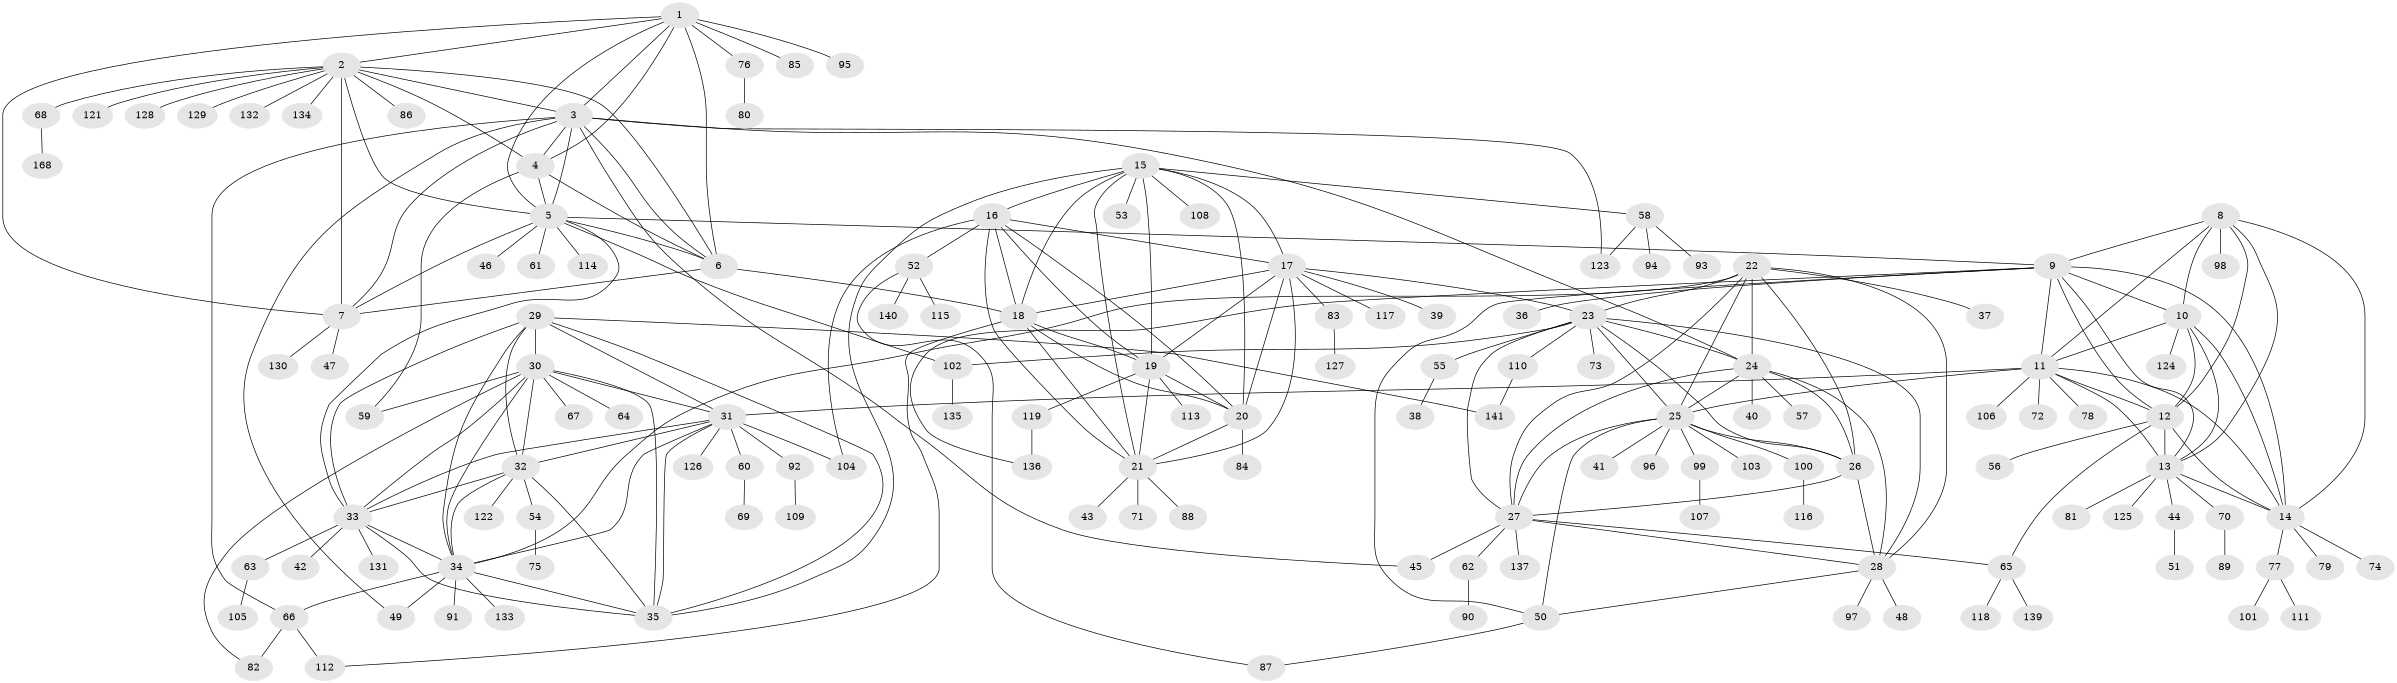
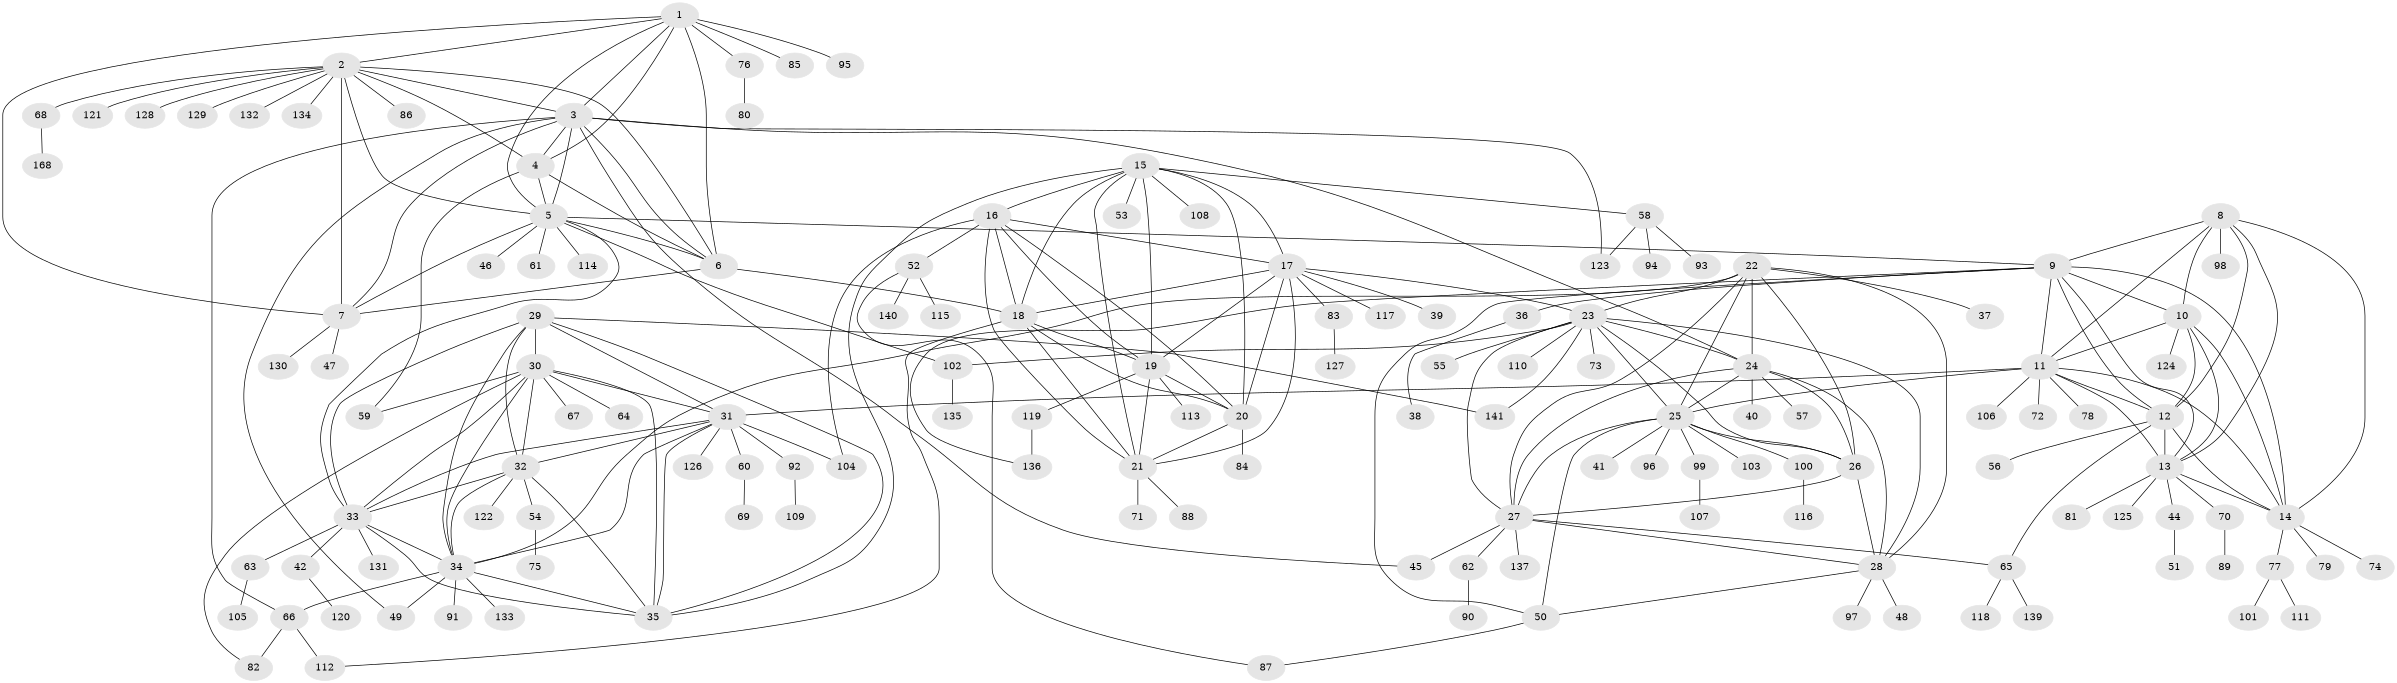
(1506, 392) -> (1550, 373)
(1427, 394) -> (1425, 350)
(1088, 517) -> none
none -> (341, 618)
